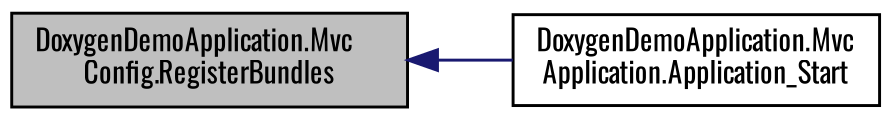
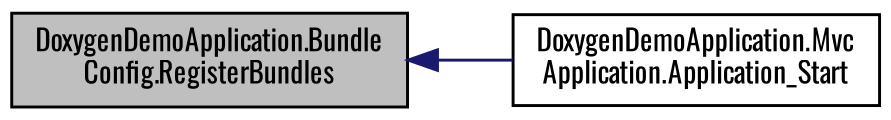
(210, 60) -> (210, 60)
